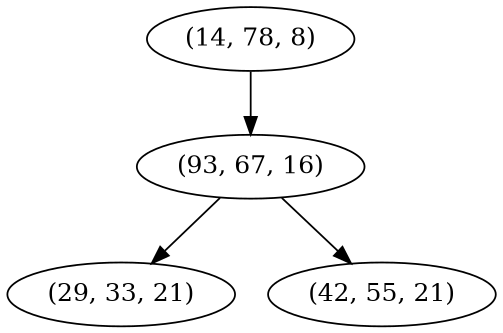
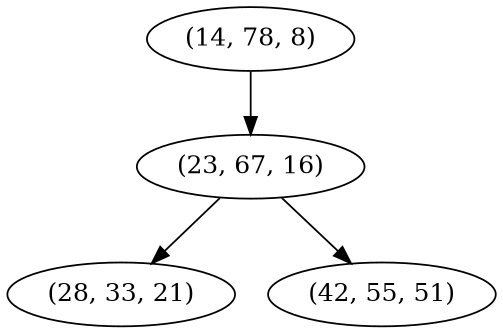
(251, 167) -> (251, 167)
(121, 294) -> (121, 294)
(382, 294) -> (382, 294)
